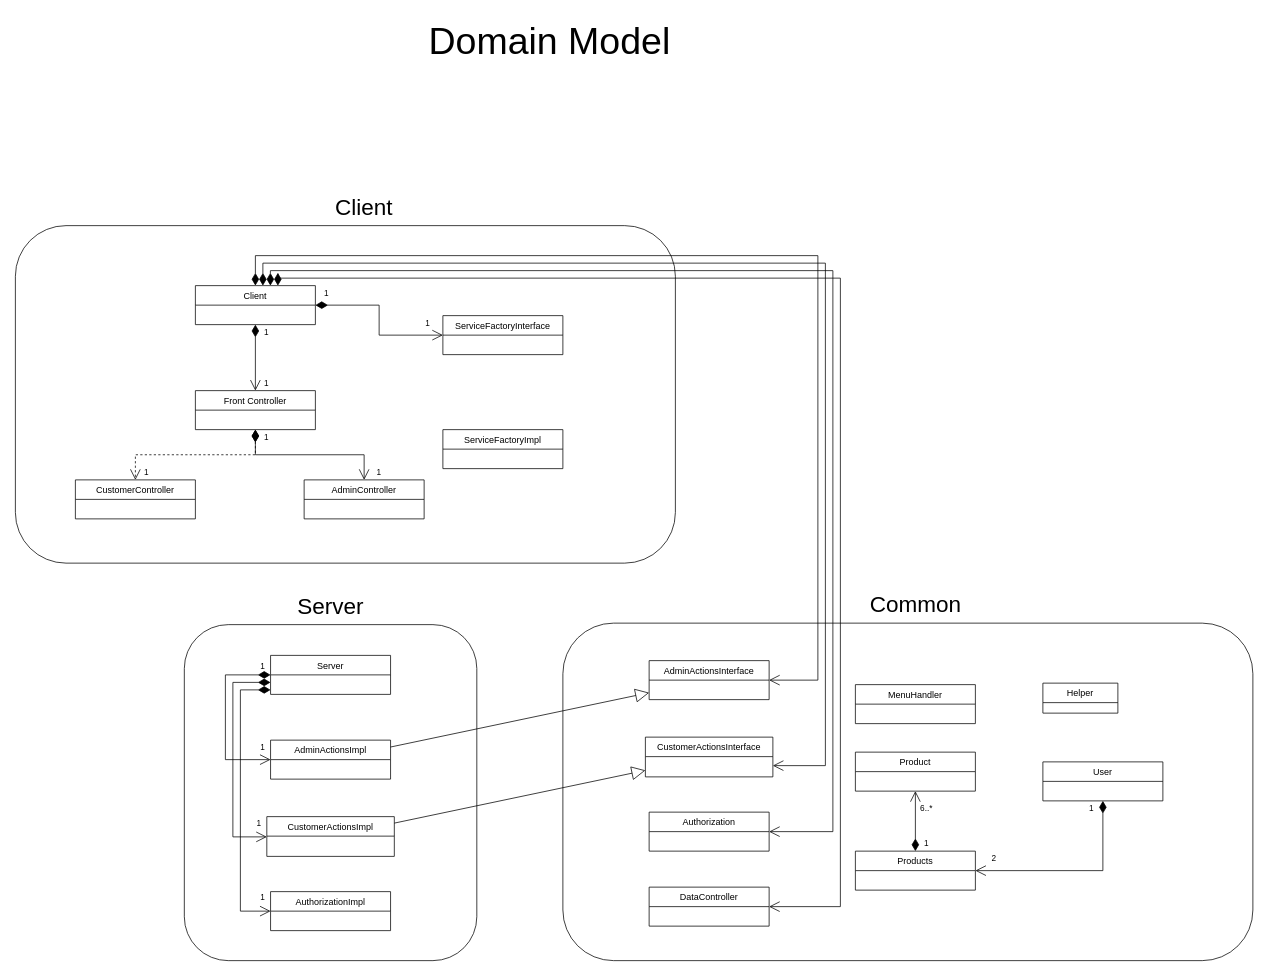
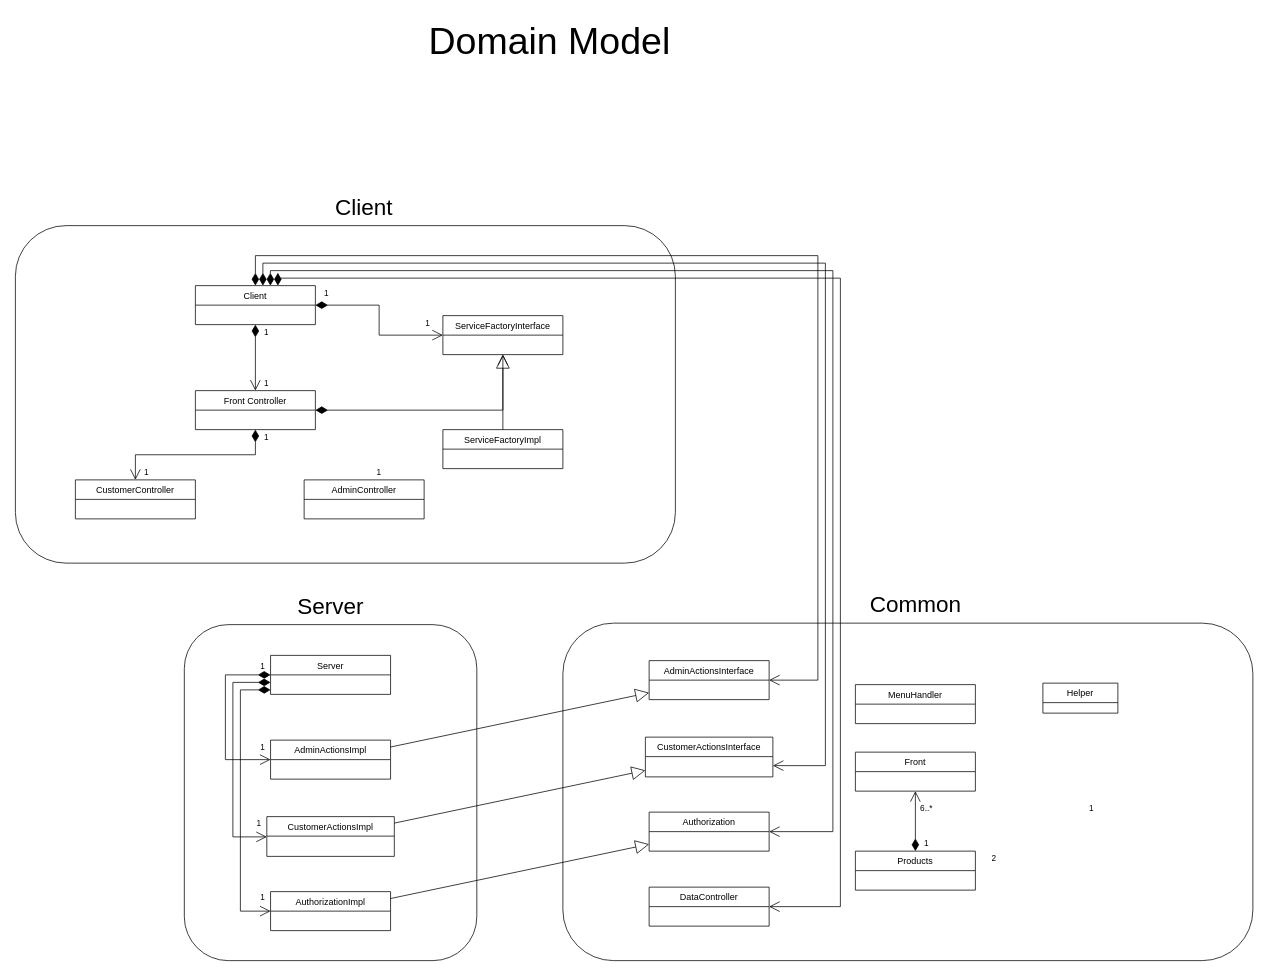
none -> (503, 419)
(183, 455) -> (183, 455)
(322, 455) -> (503, 361)
(915, 762) -> (915, 762)
(1103, 781) -> none
(1069, 870) -> none
none -> (513, 873)
